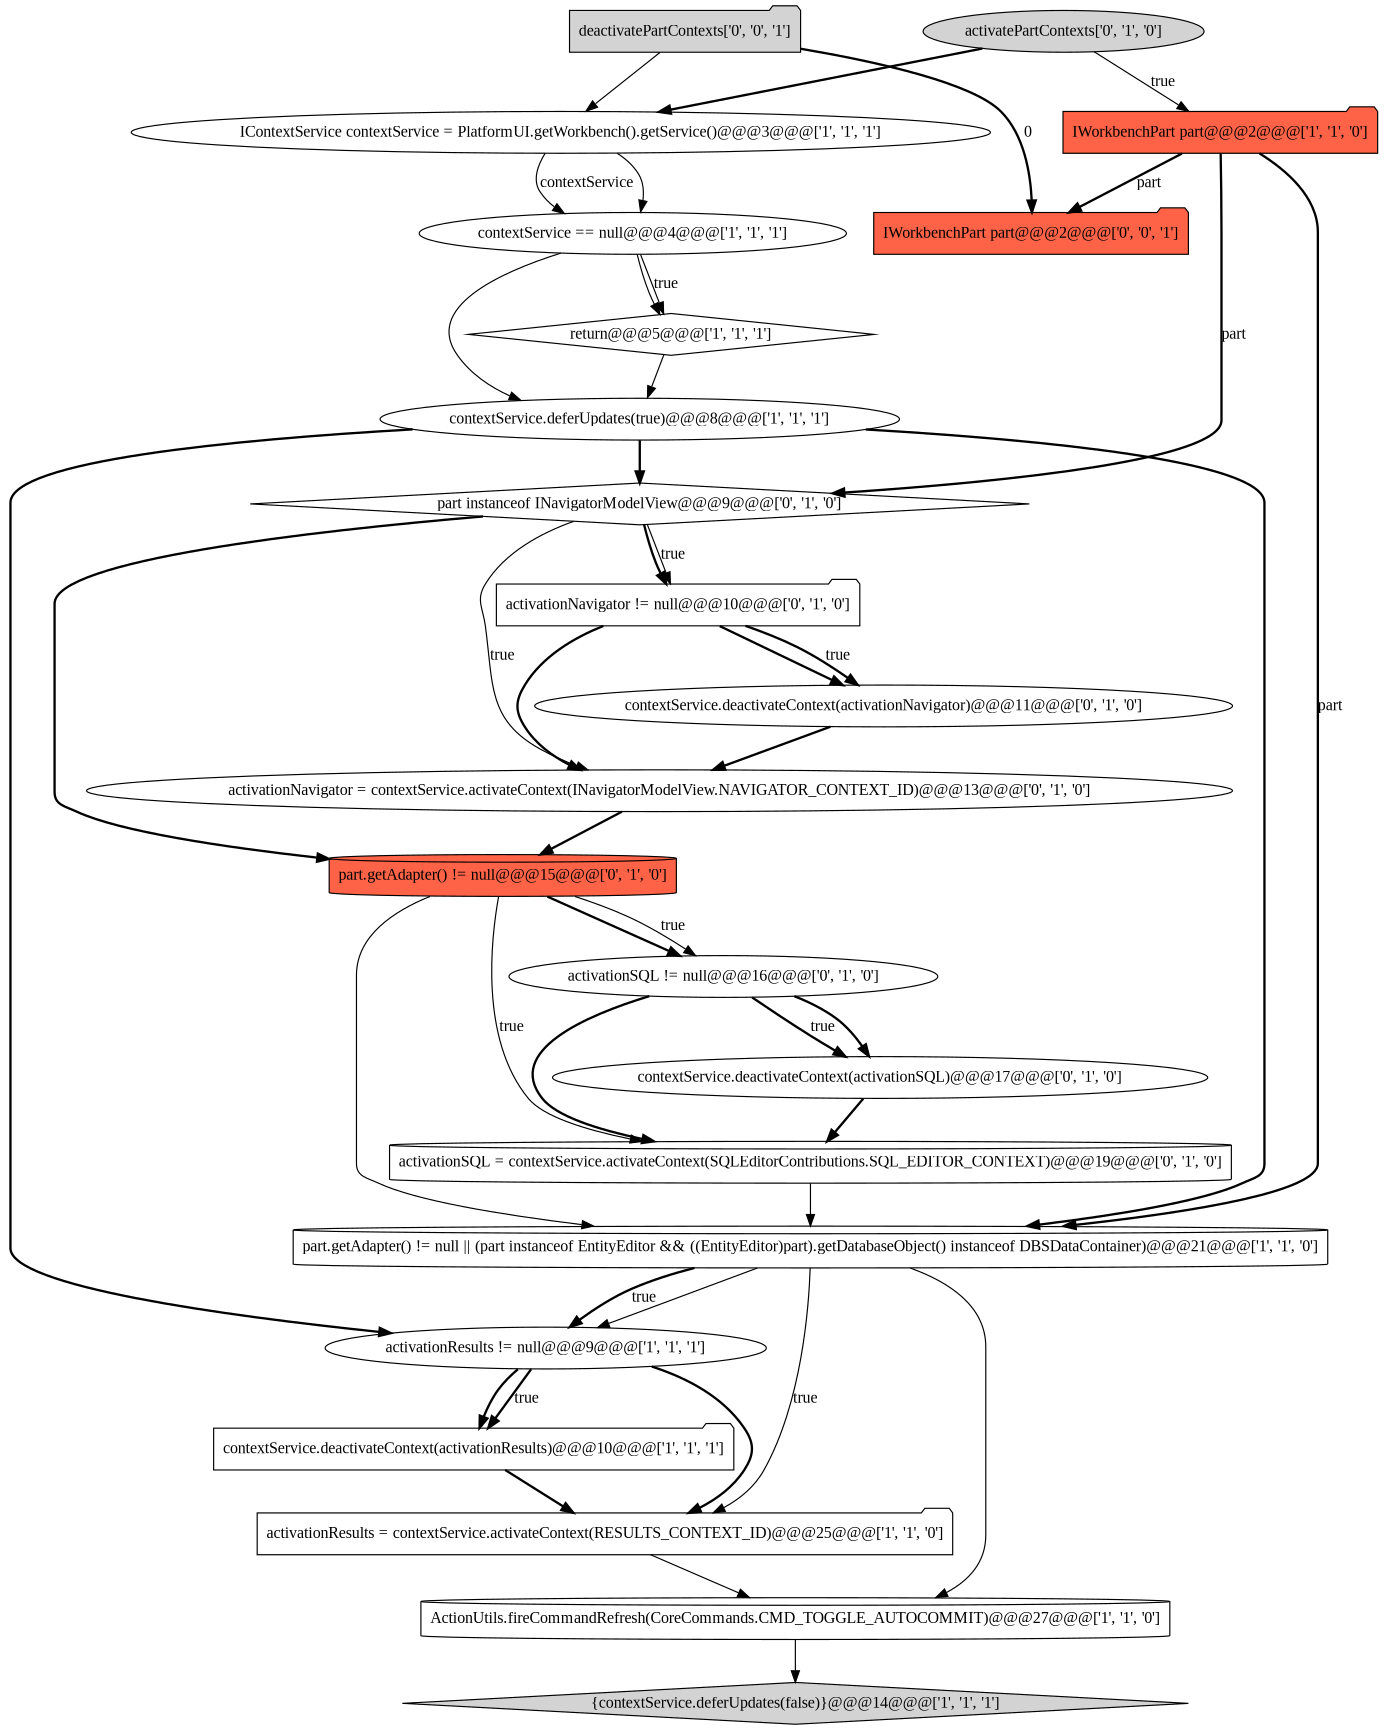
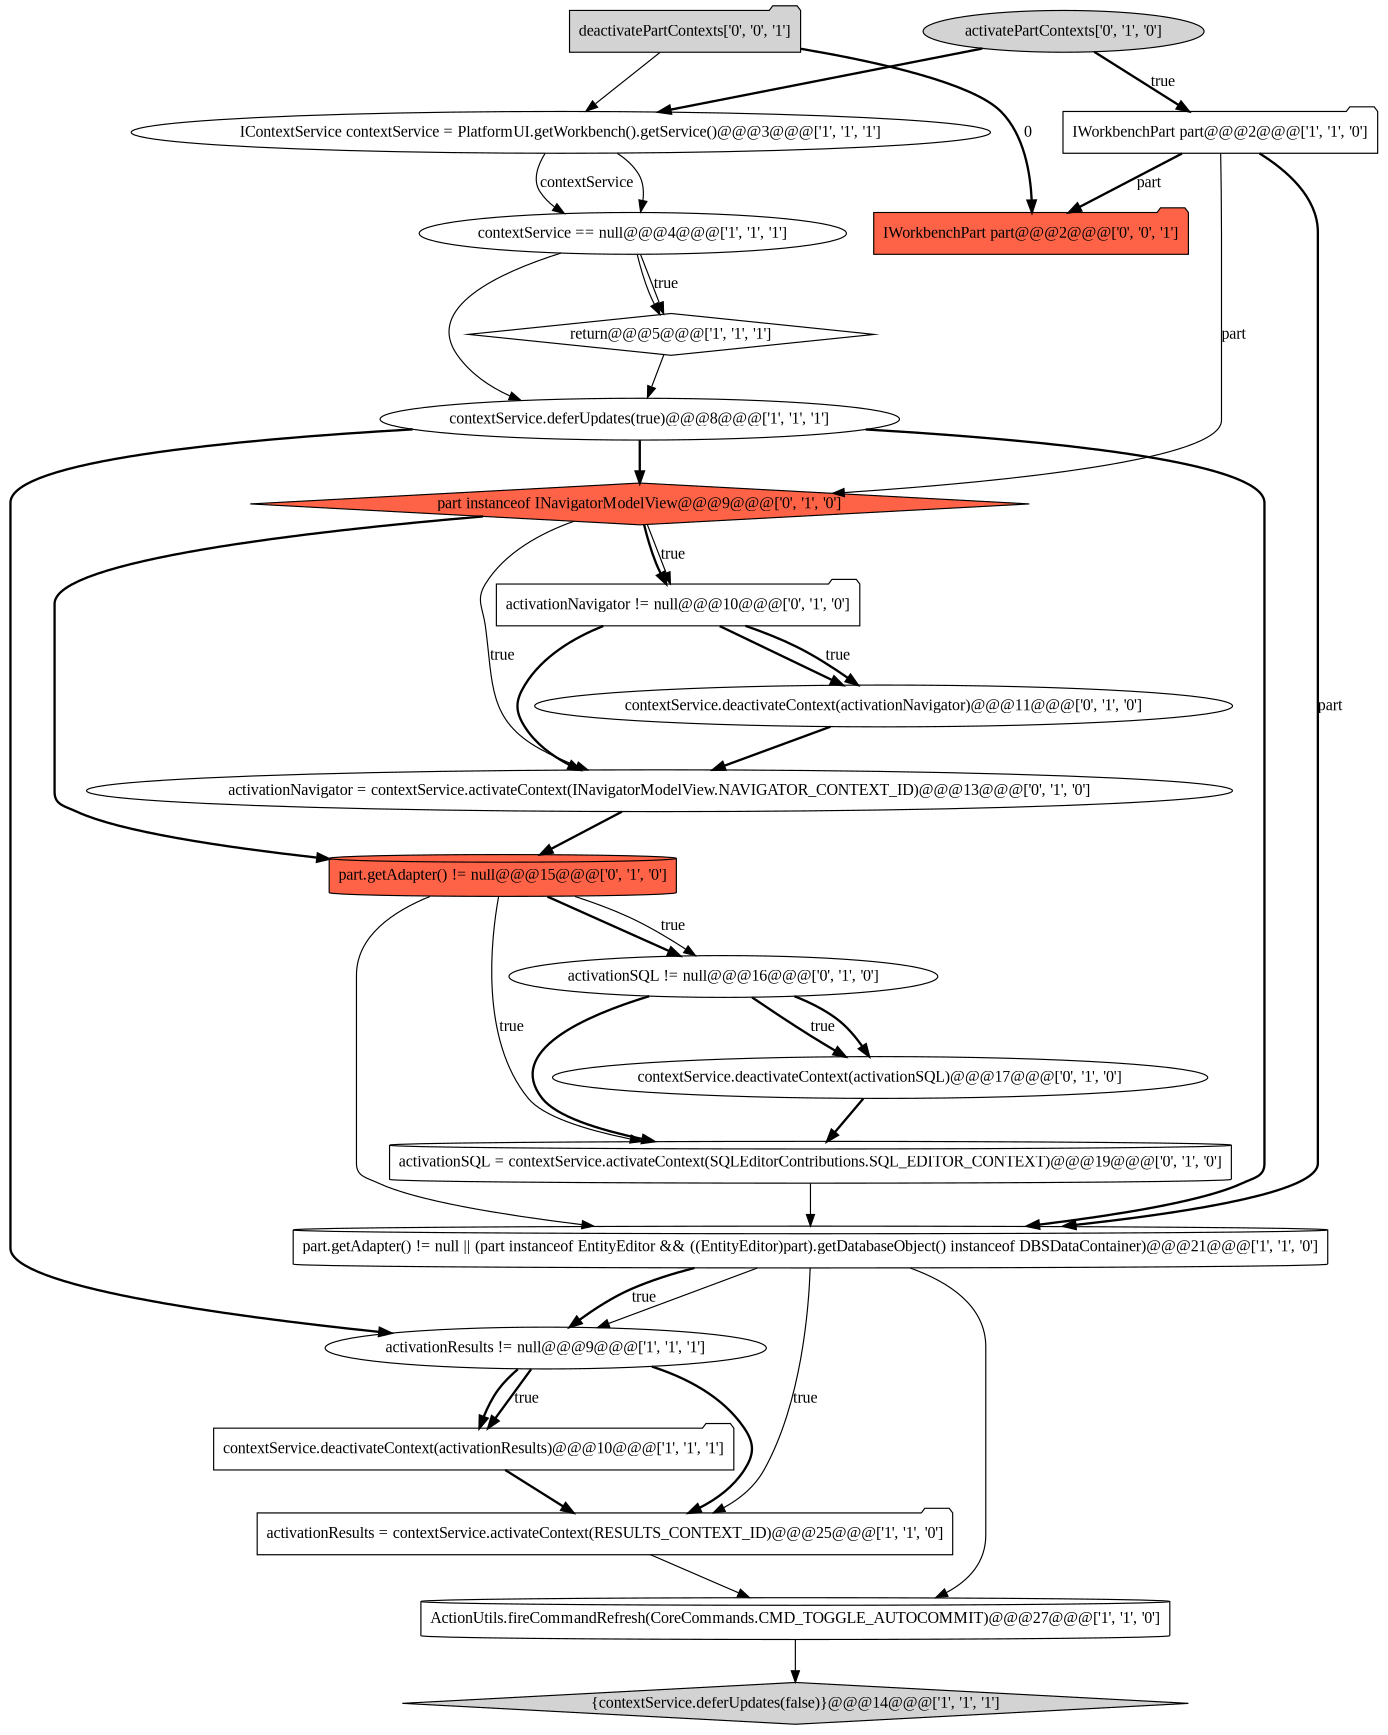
(1136, 78) -> (1136, 78)
(1220, 132) -> (1220, 132)
(1170, 451) -> (1170, 451)
(640, 504) -> (640, 504)
